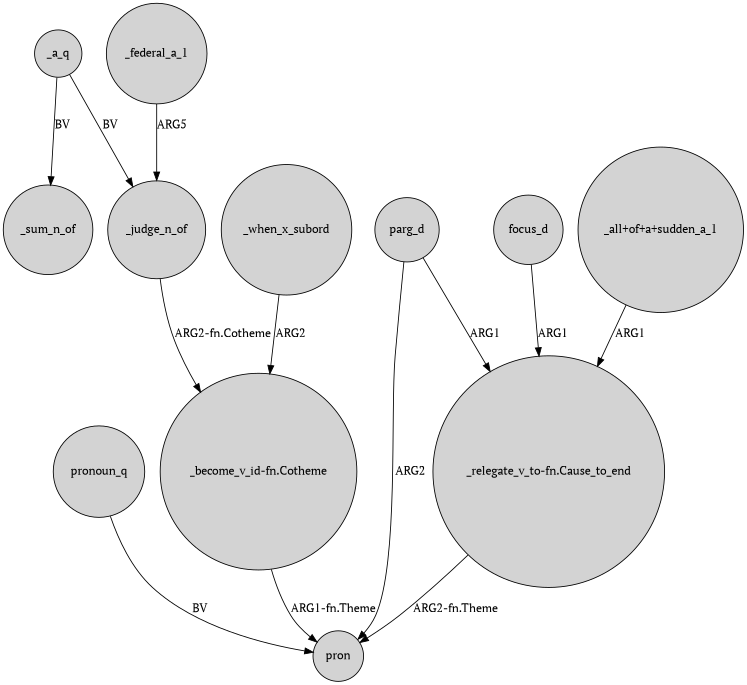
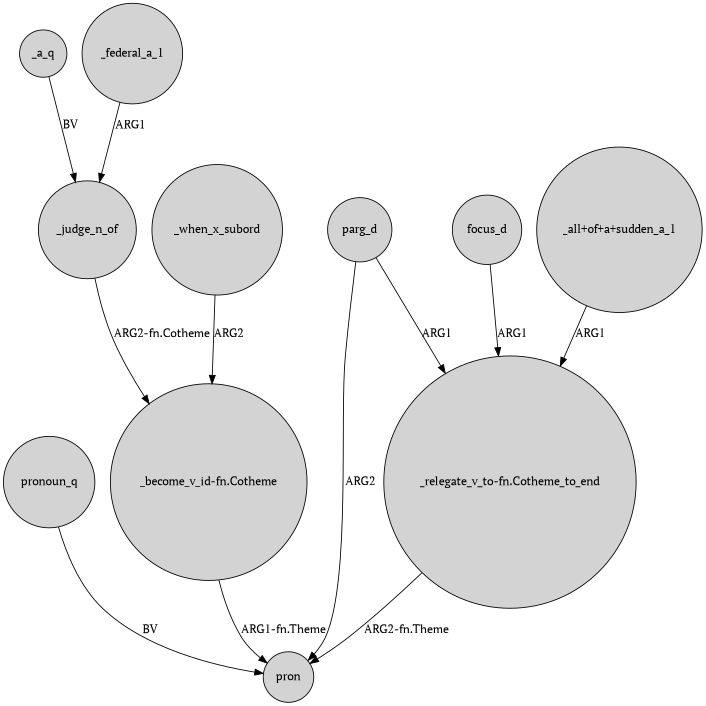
(172, 125) -> (131, 125)
(48, 230) -> none
(549, 472) -> (510, 482)
